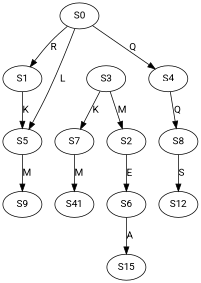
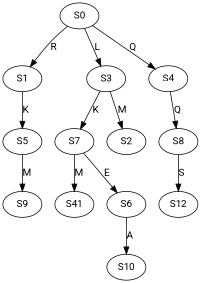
(55, 76) -> (91, 44)
(126, 169) -> (98, 170)
(126, 267) -> (126, 267)
